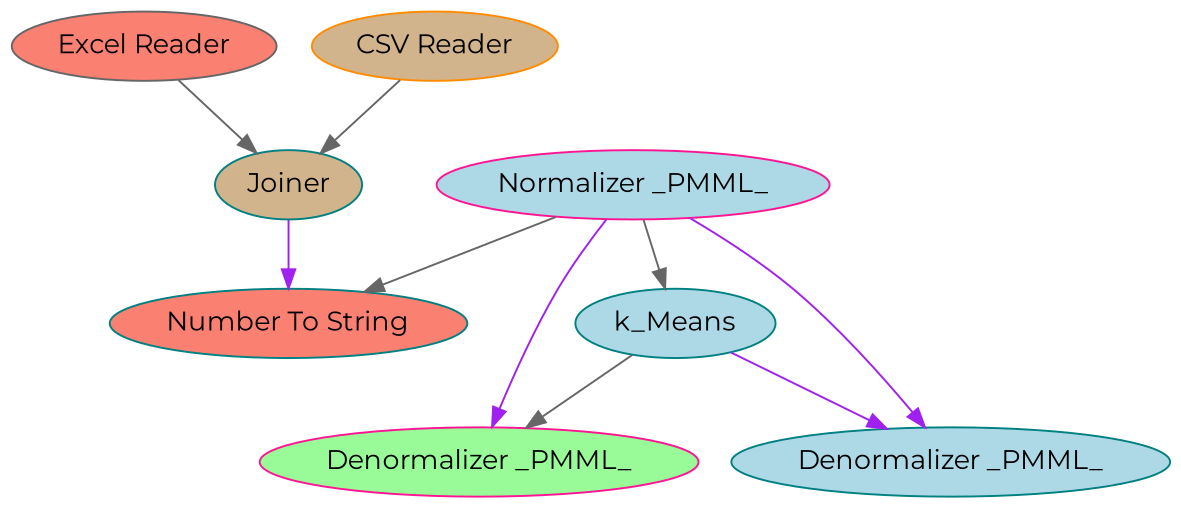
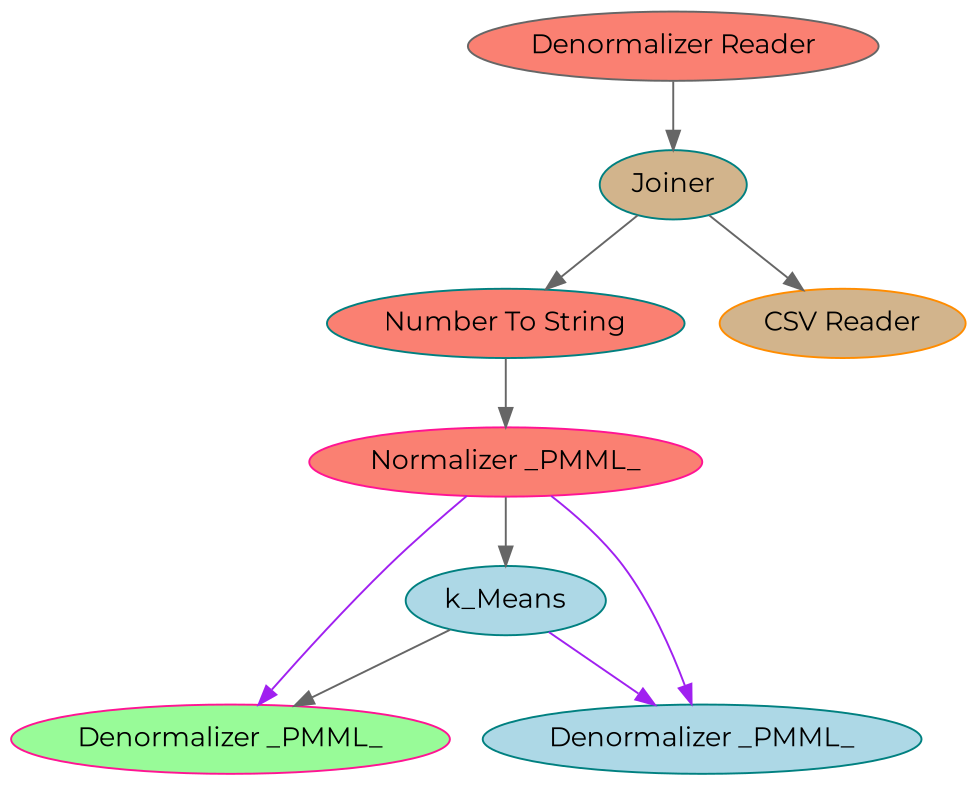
(144, 46) -> (673, 46)
(368, 110) -> (748, 247)
(633, 185) -> (506, 462)
(289, 245) -> (599, 246)
(469, 251) -> (506, 383)
